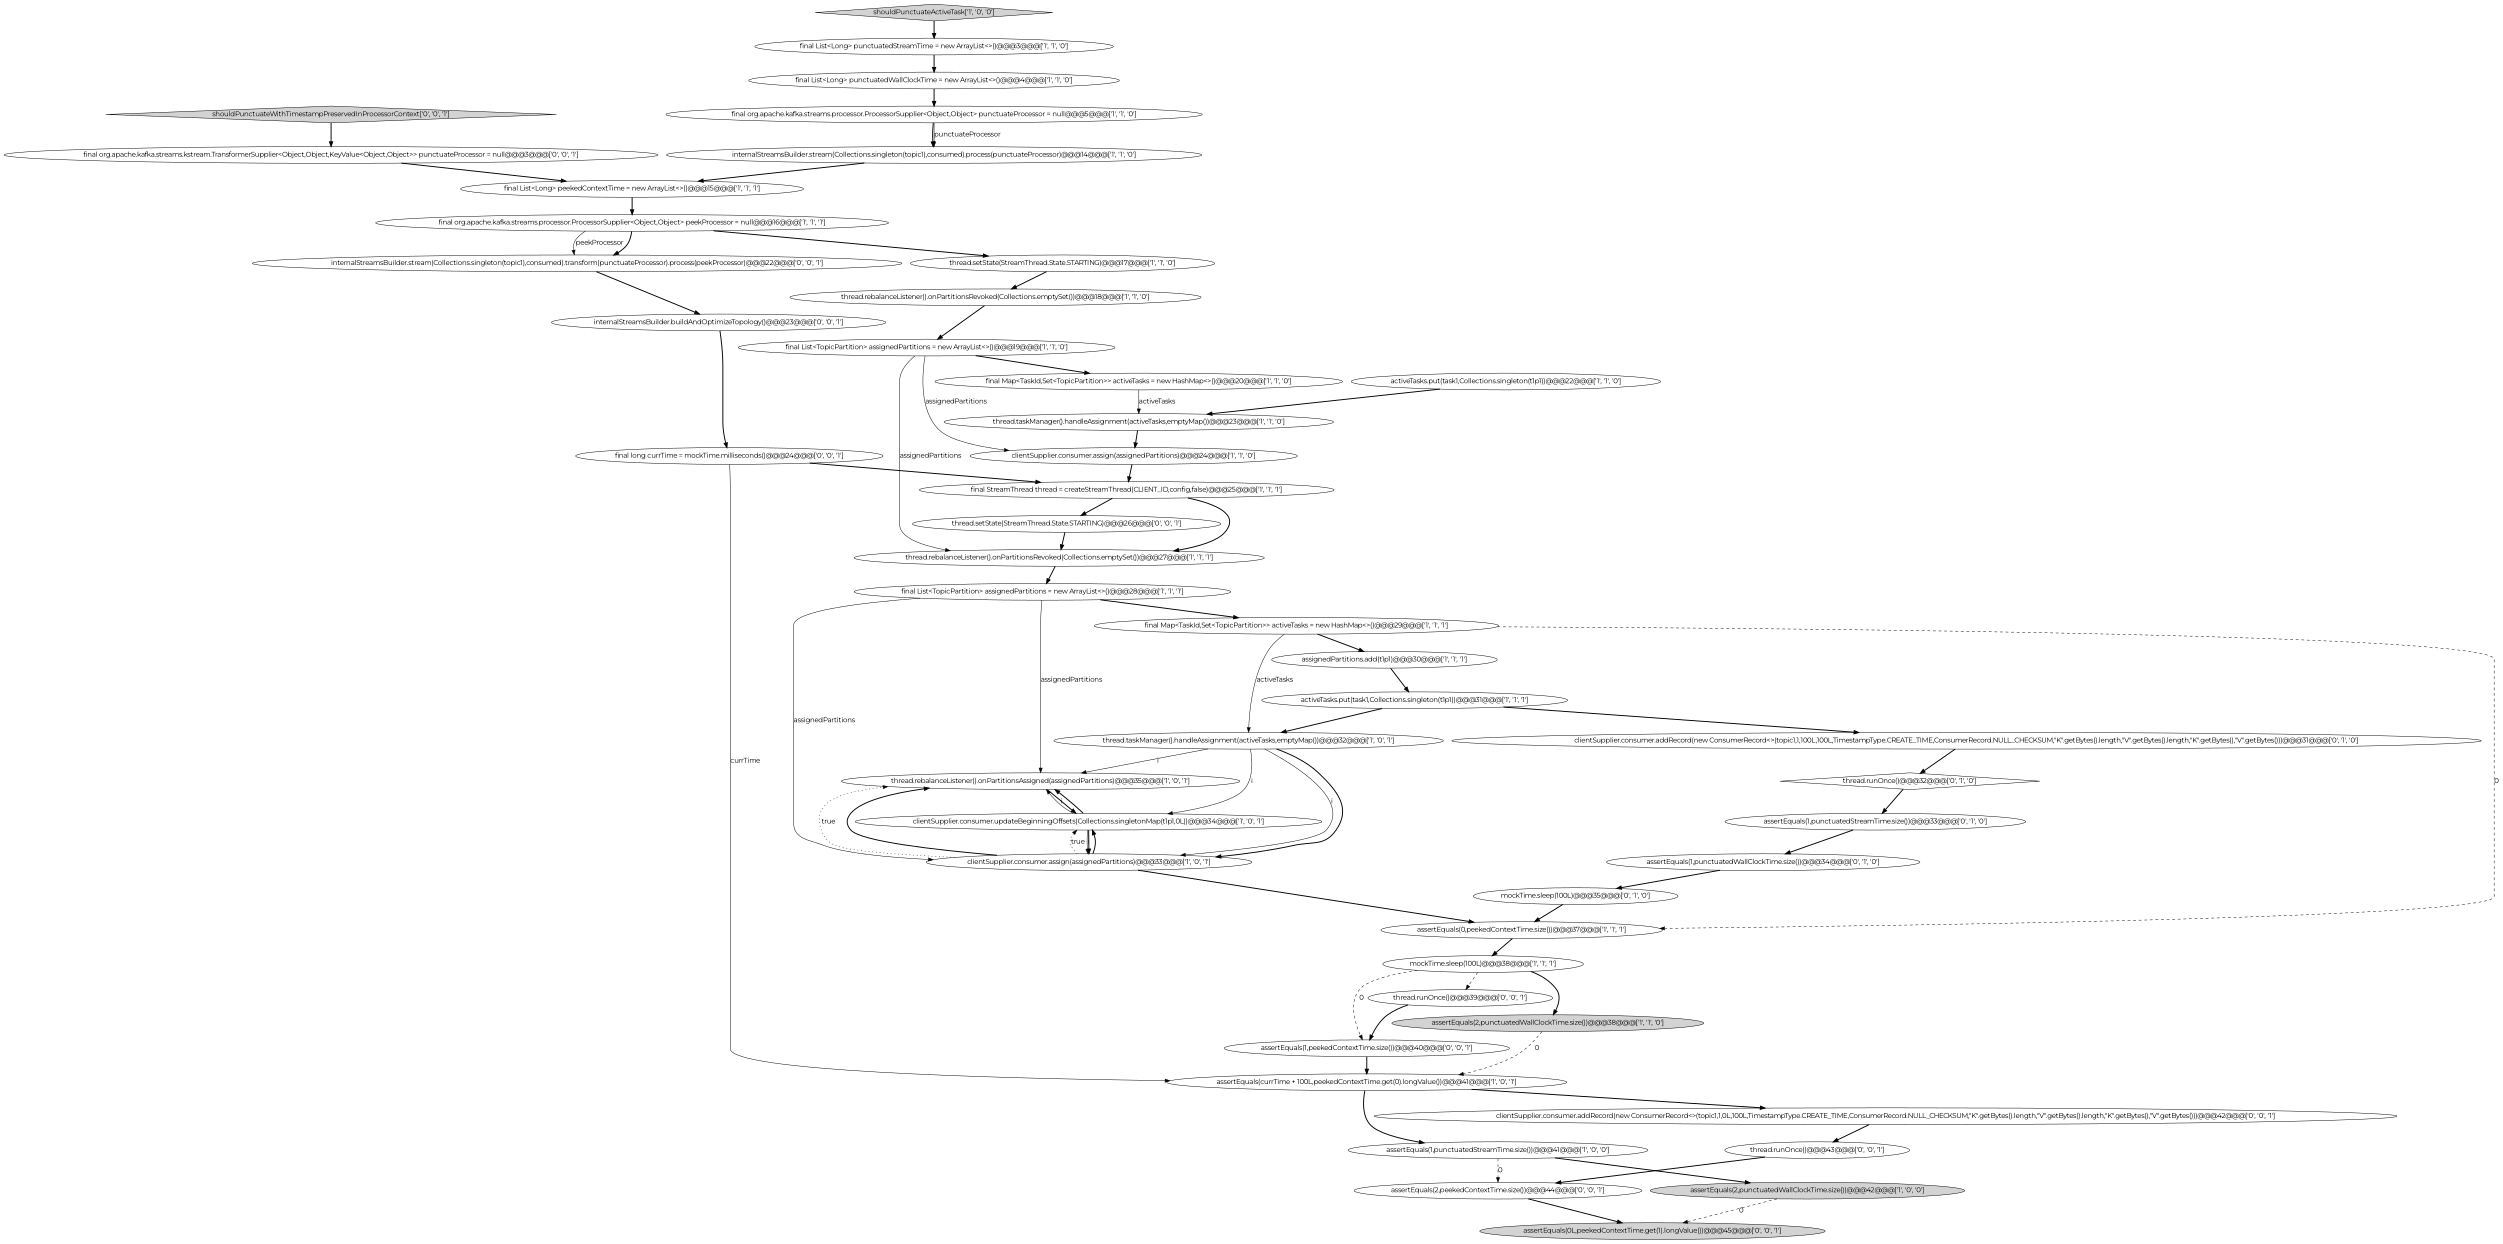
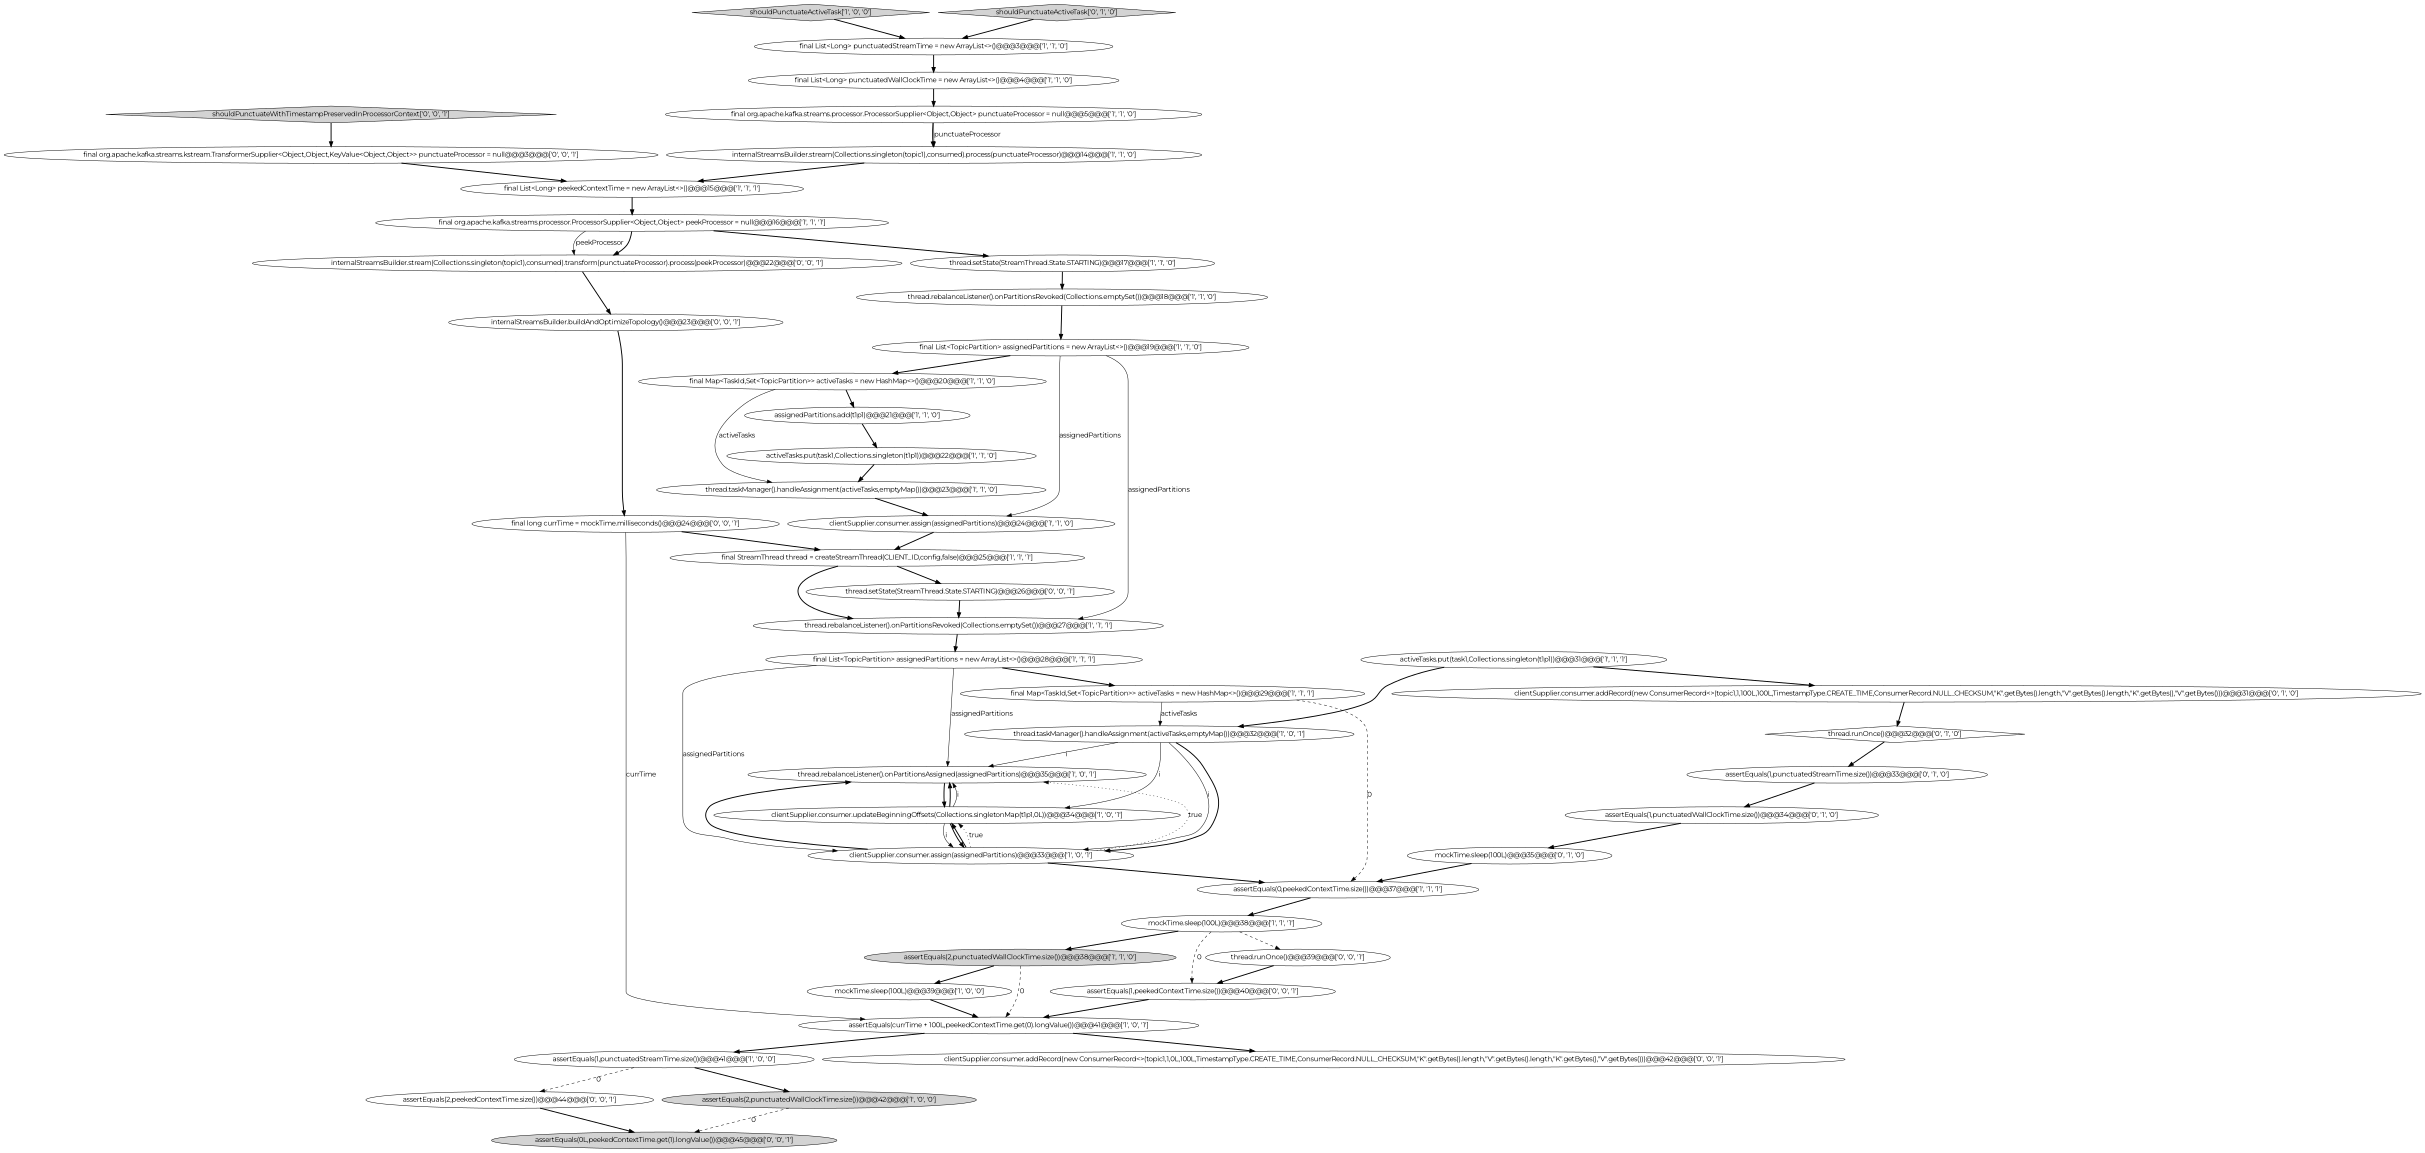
none -> (1057, 13)
none -> (857, 415)
(1384, 660) -> none
none -> (909, 992)
(1817, 1150) -> none
